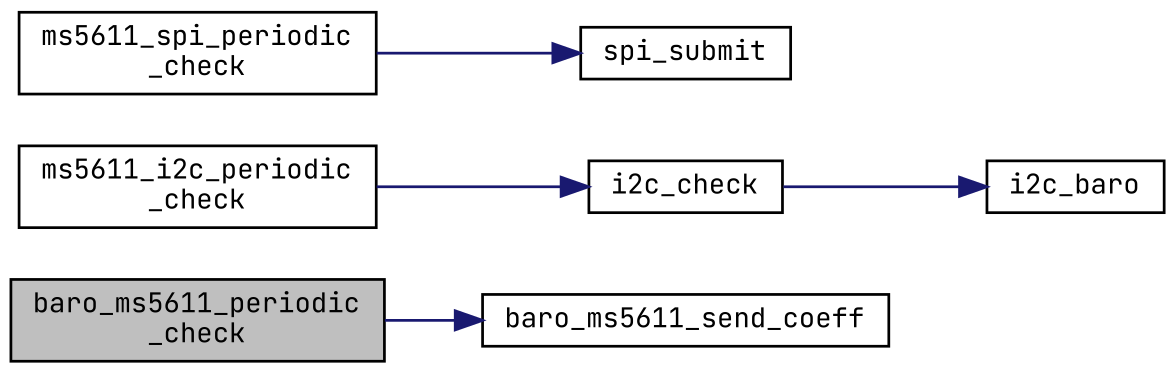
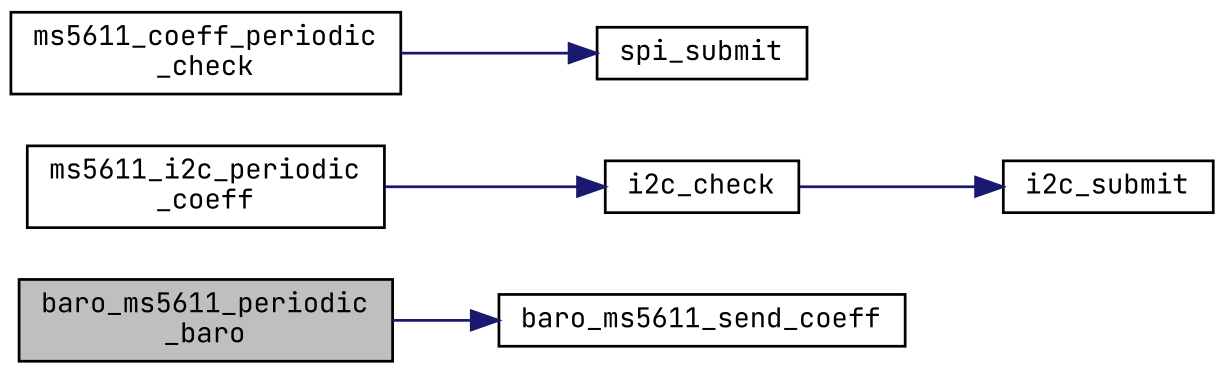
(198, 53) -> (206, 53)
(198, 187) -> (206, 187)
(1076, 187) -> (1108, 187)
(198, 320) -> (206, 320)
